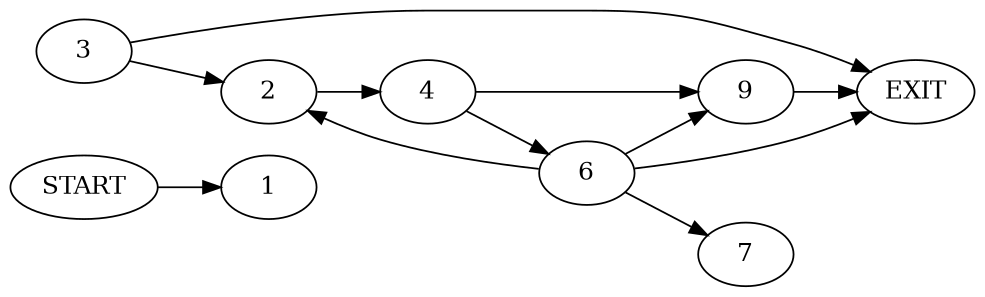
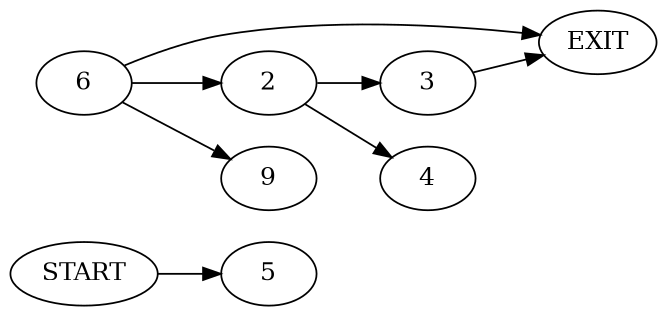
(168, 70) -> (340, 83)
(578, 92) -> none
(816, 92) -> none
(500, 128) -> none
(269, 187) -> (269, 274)
(746, 254) -> none
